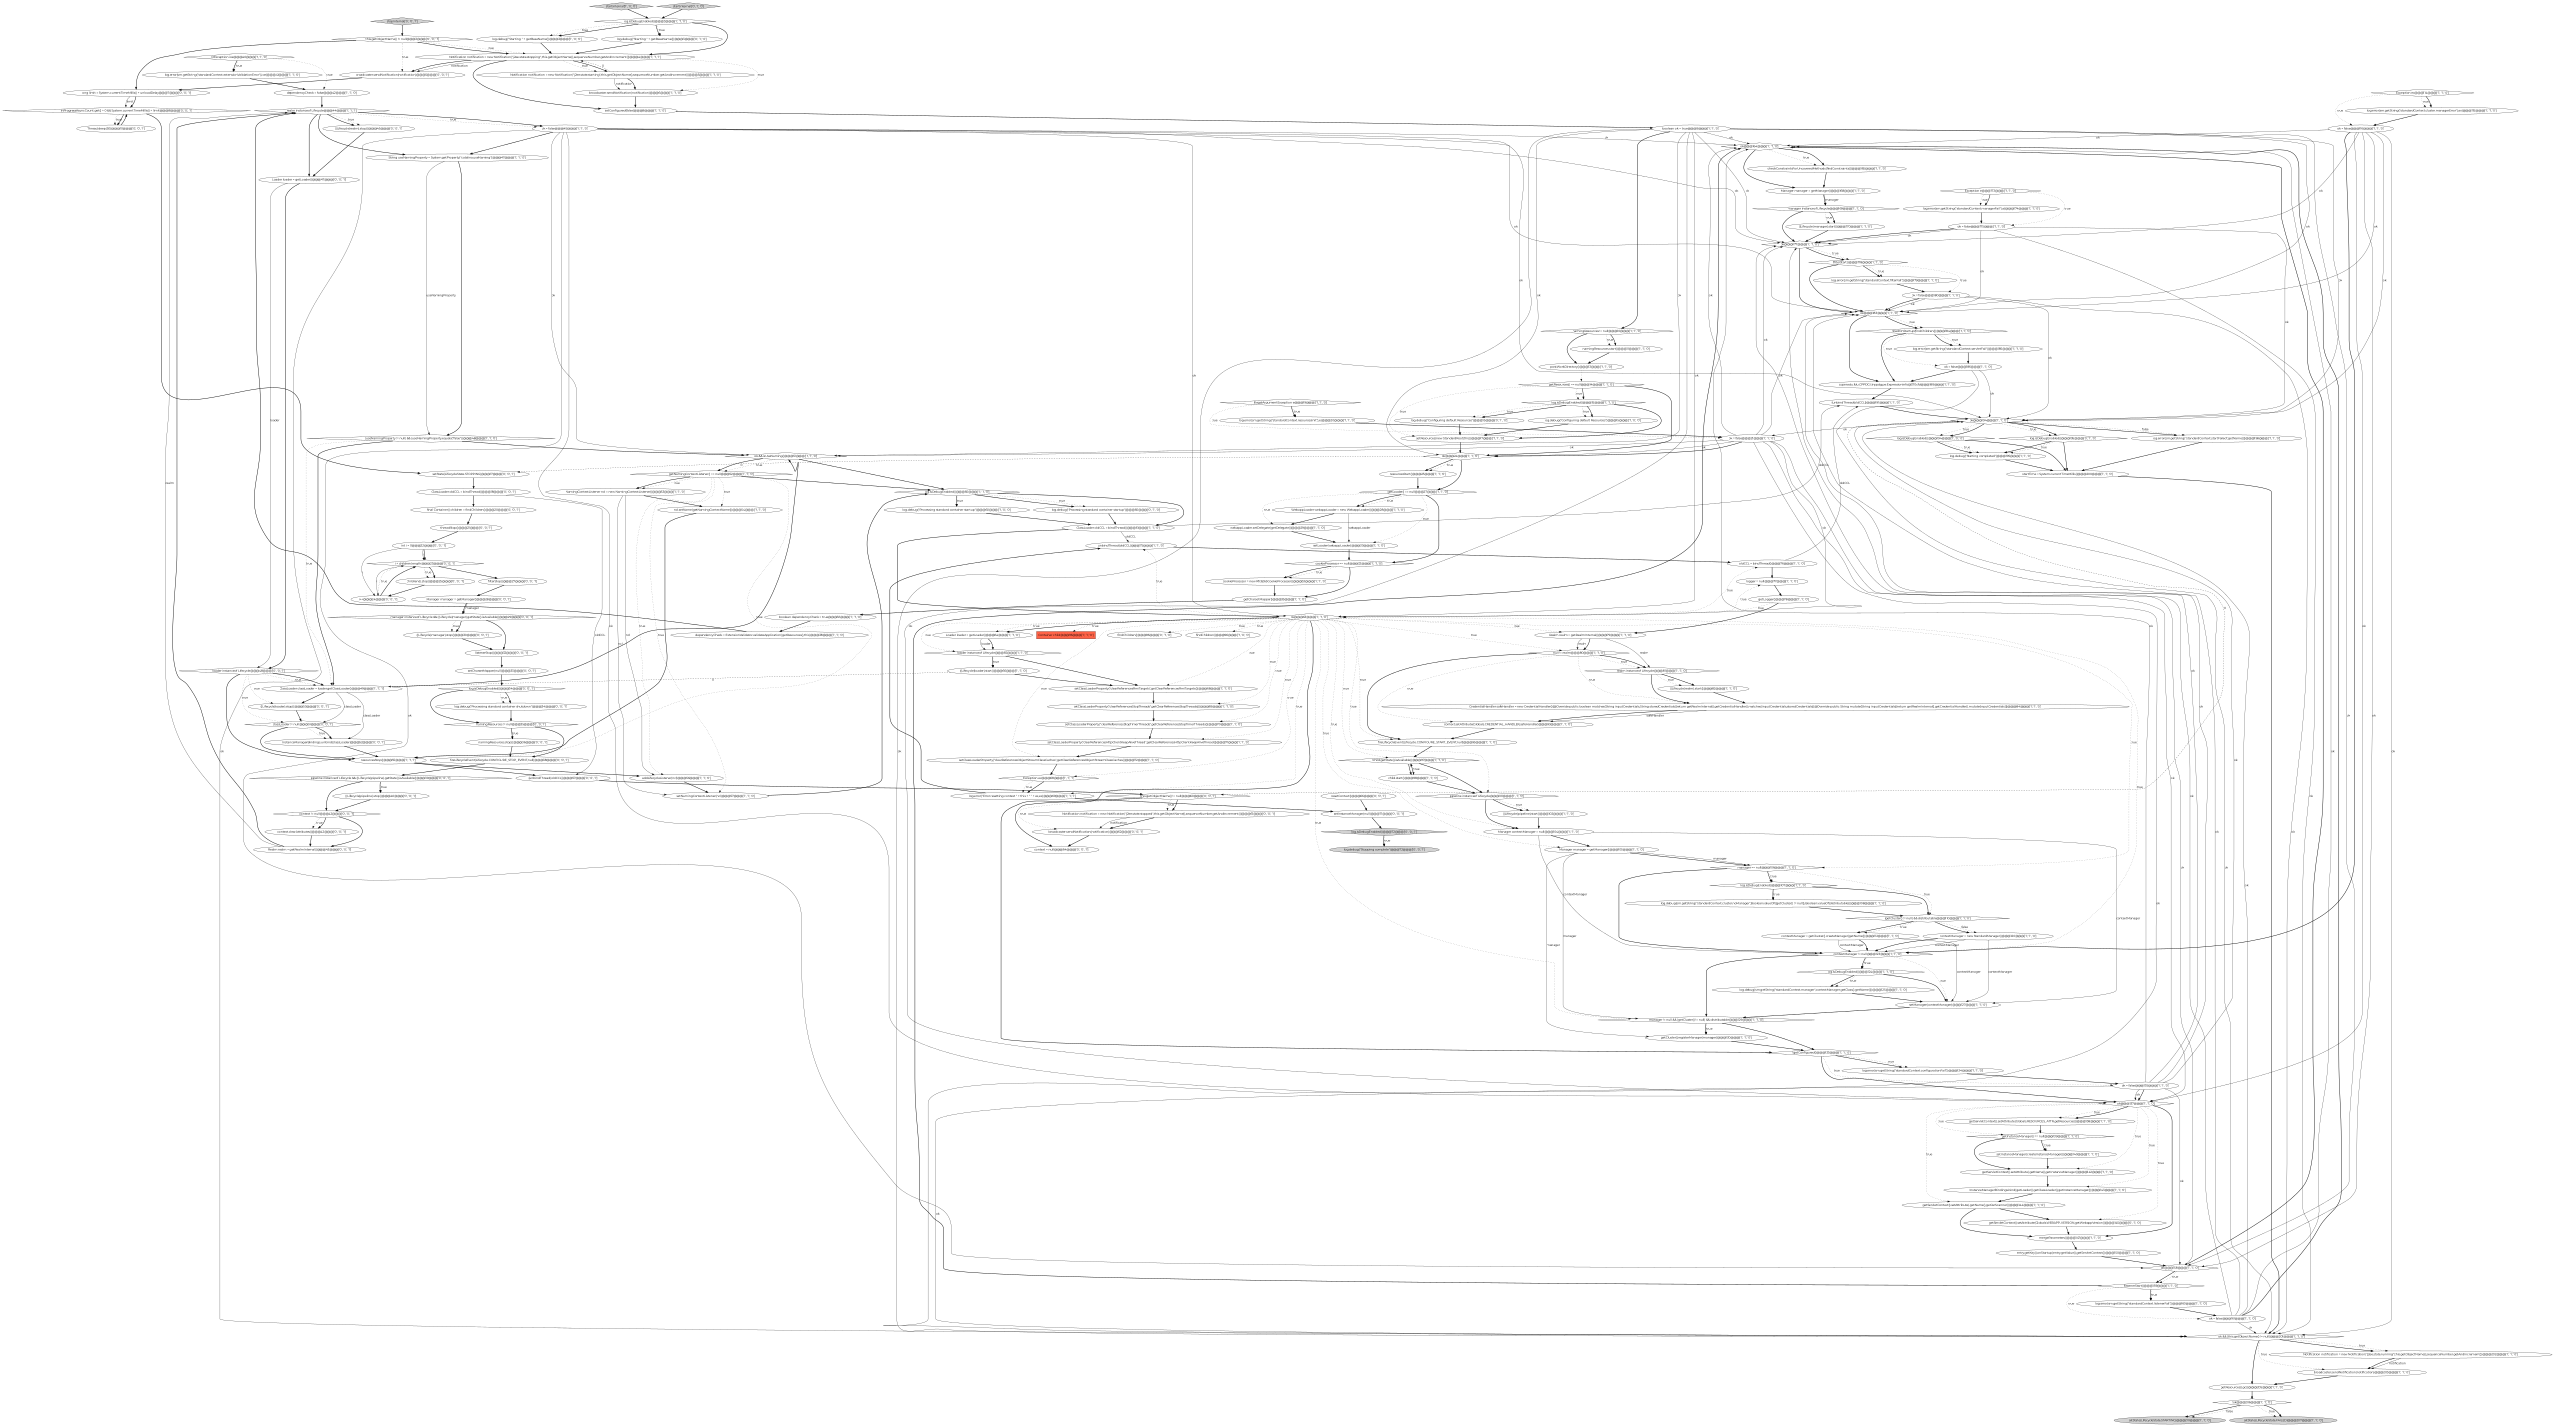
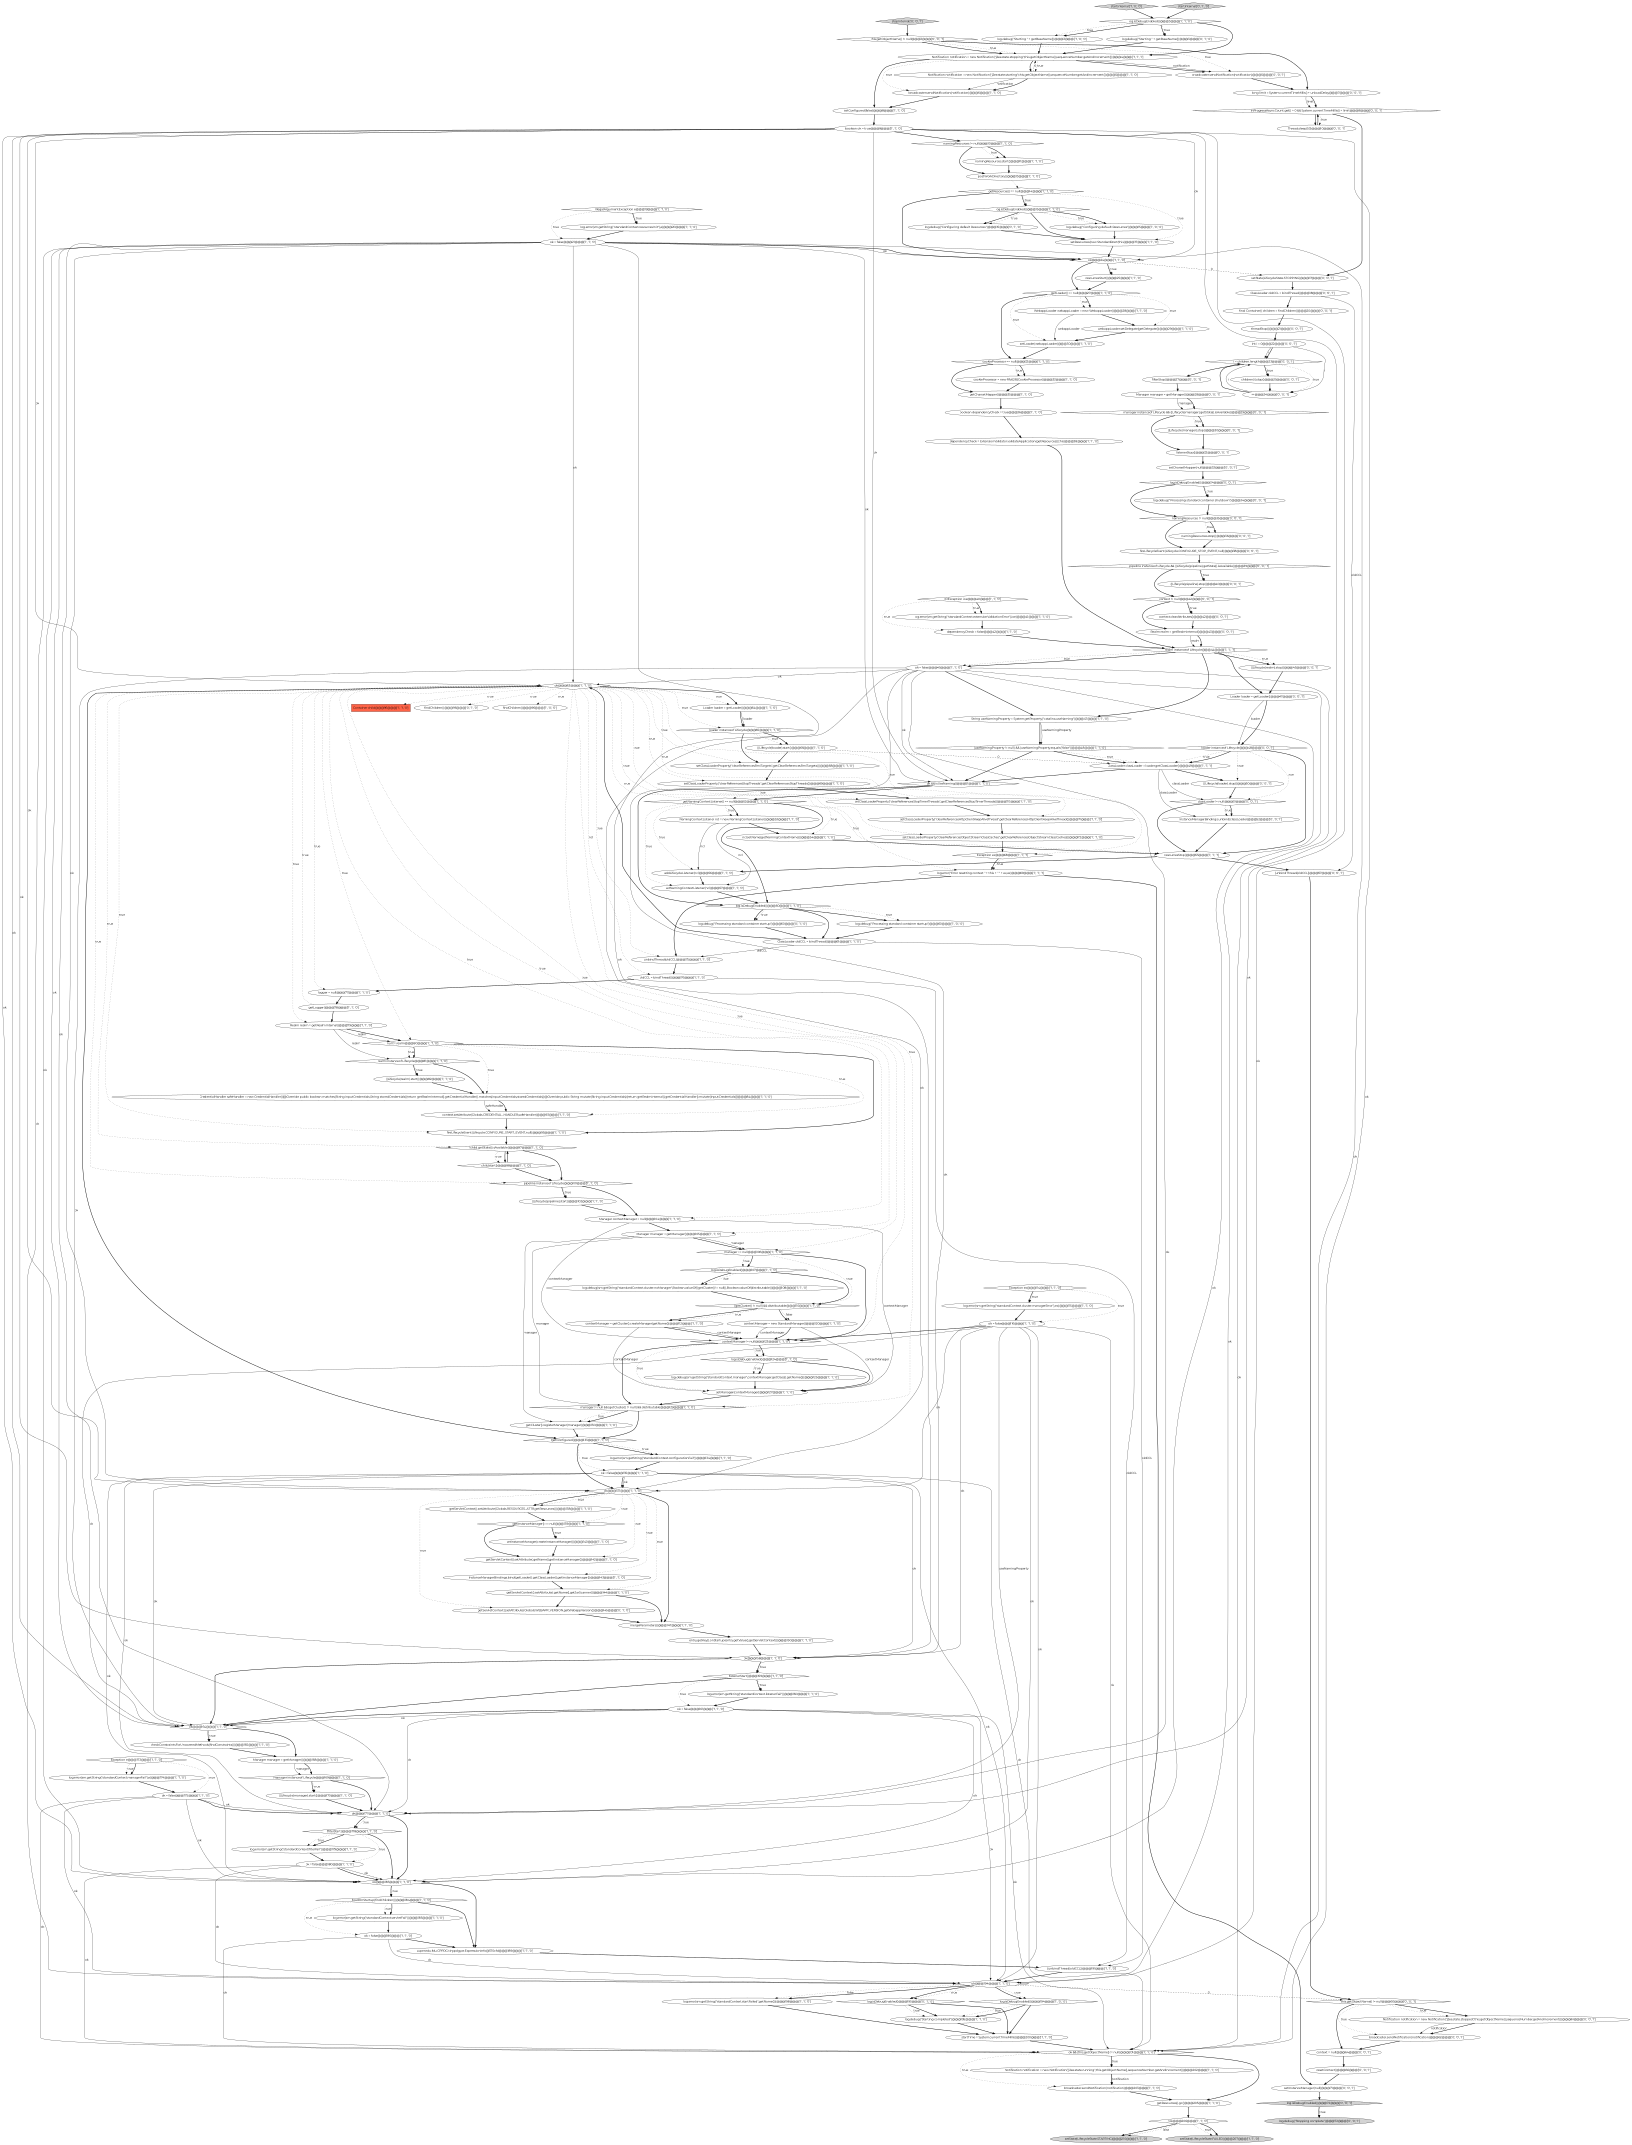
(2321, 191) -> (1014, 1569)
(1849, 428) -> (28, 1316)
(1730, 590) -> (591, 837)
(1413, 778) -> (506, 1166)
none -> (1344, 2060)
